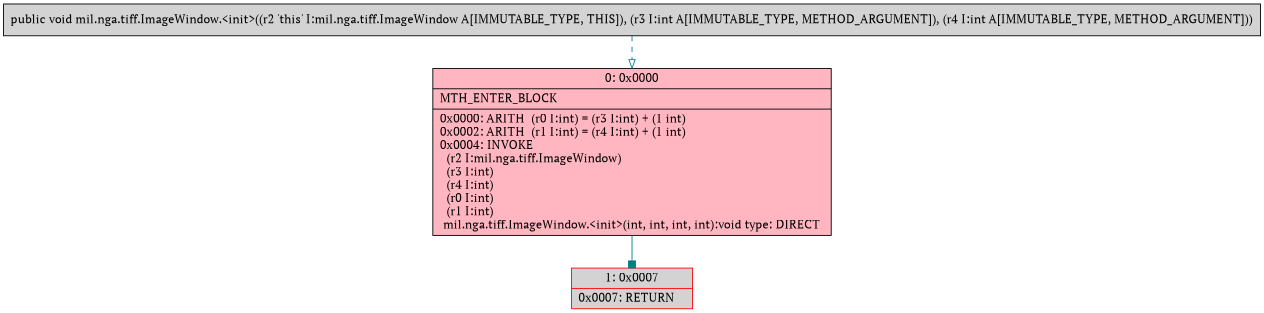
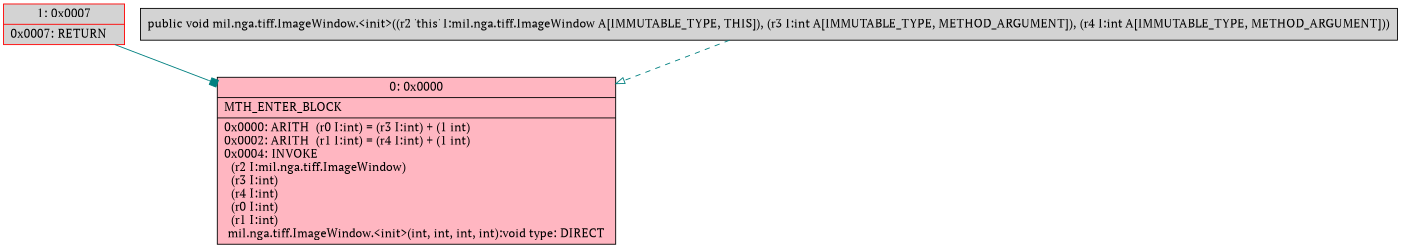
(632, 247) -> (162, 63)
